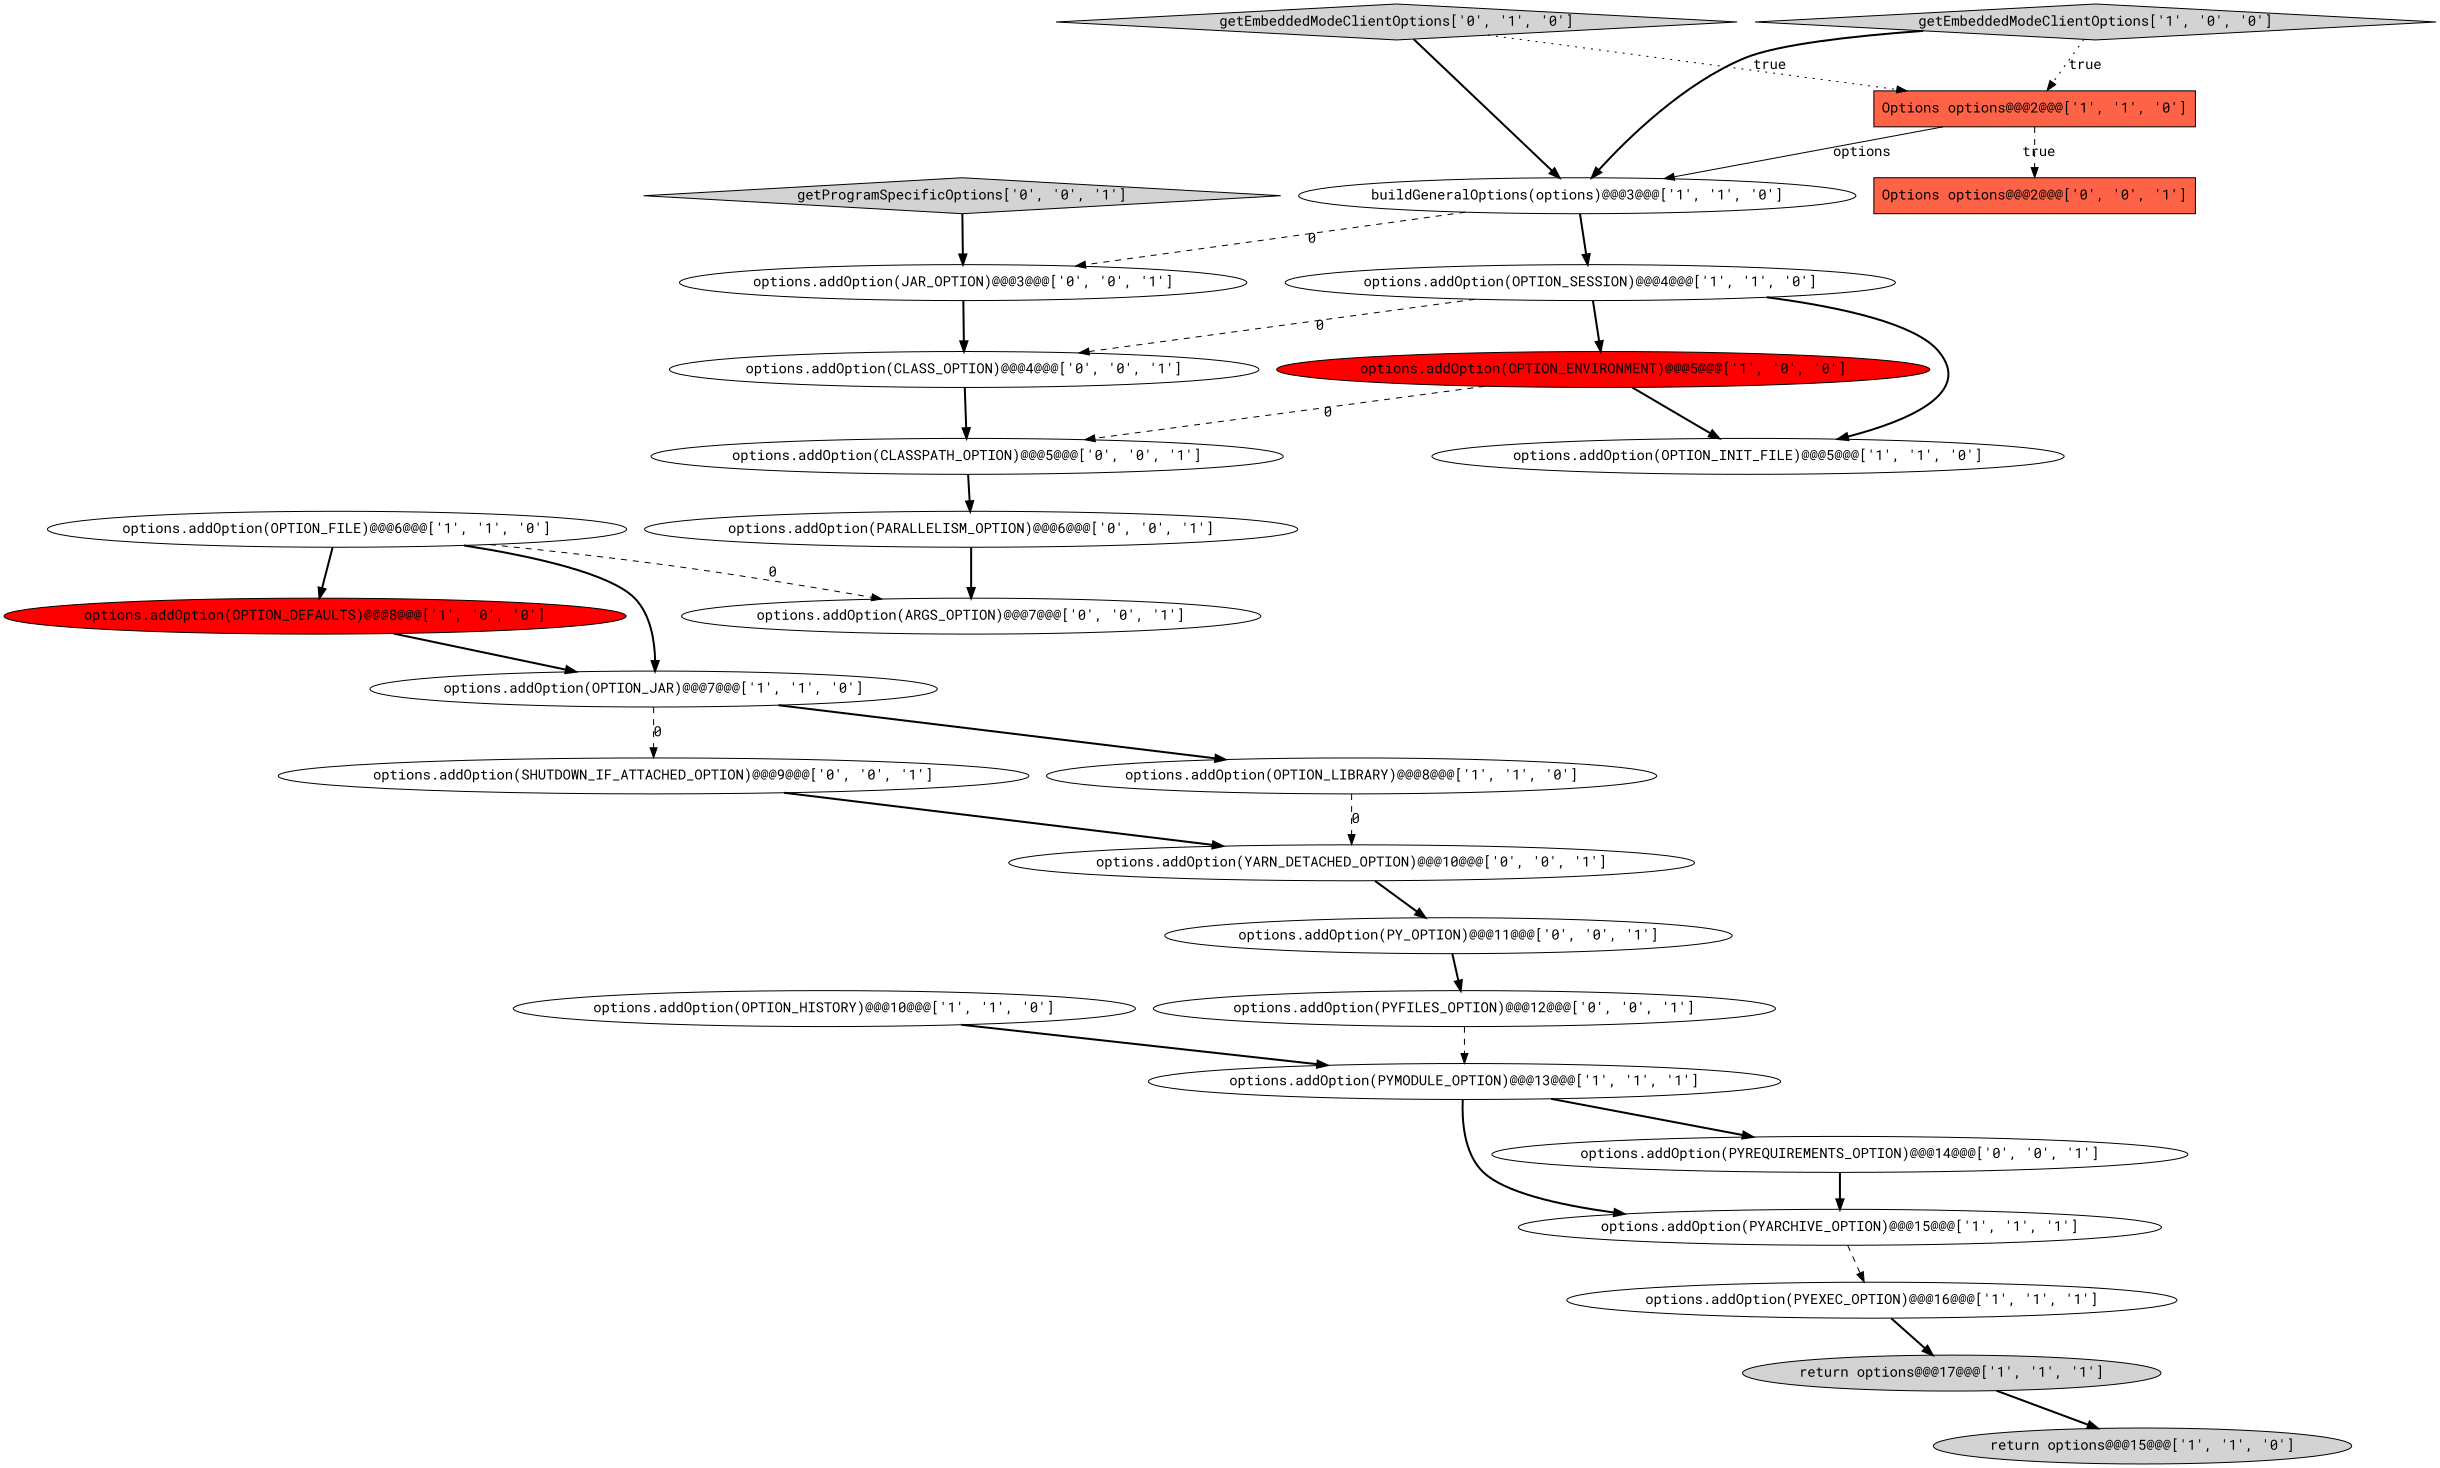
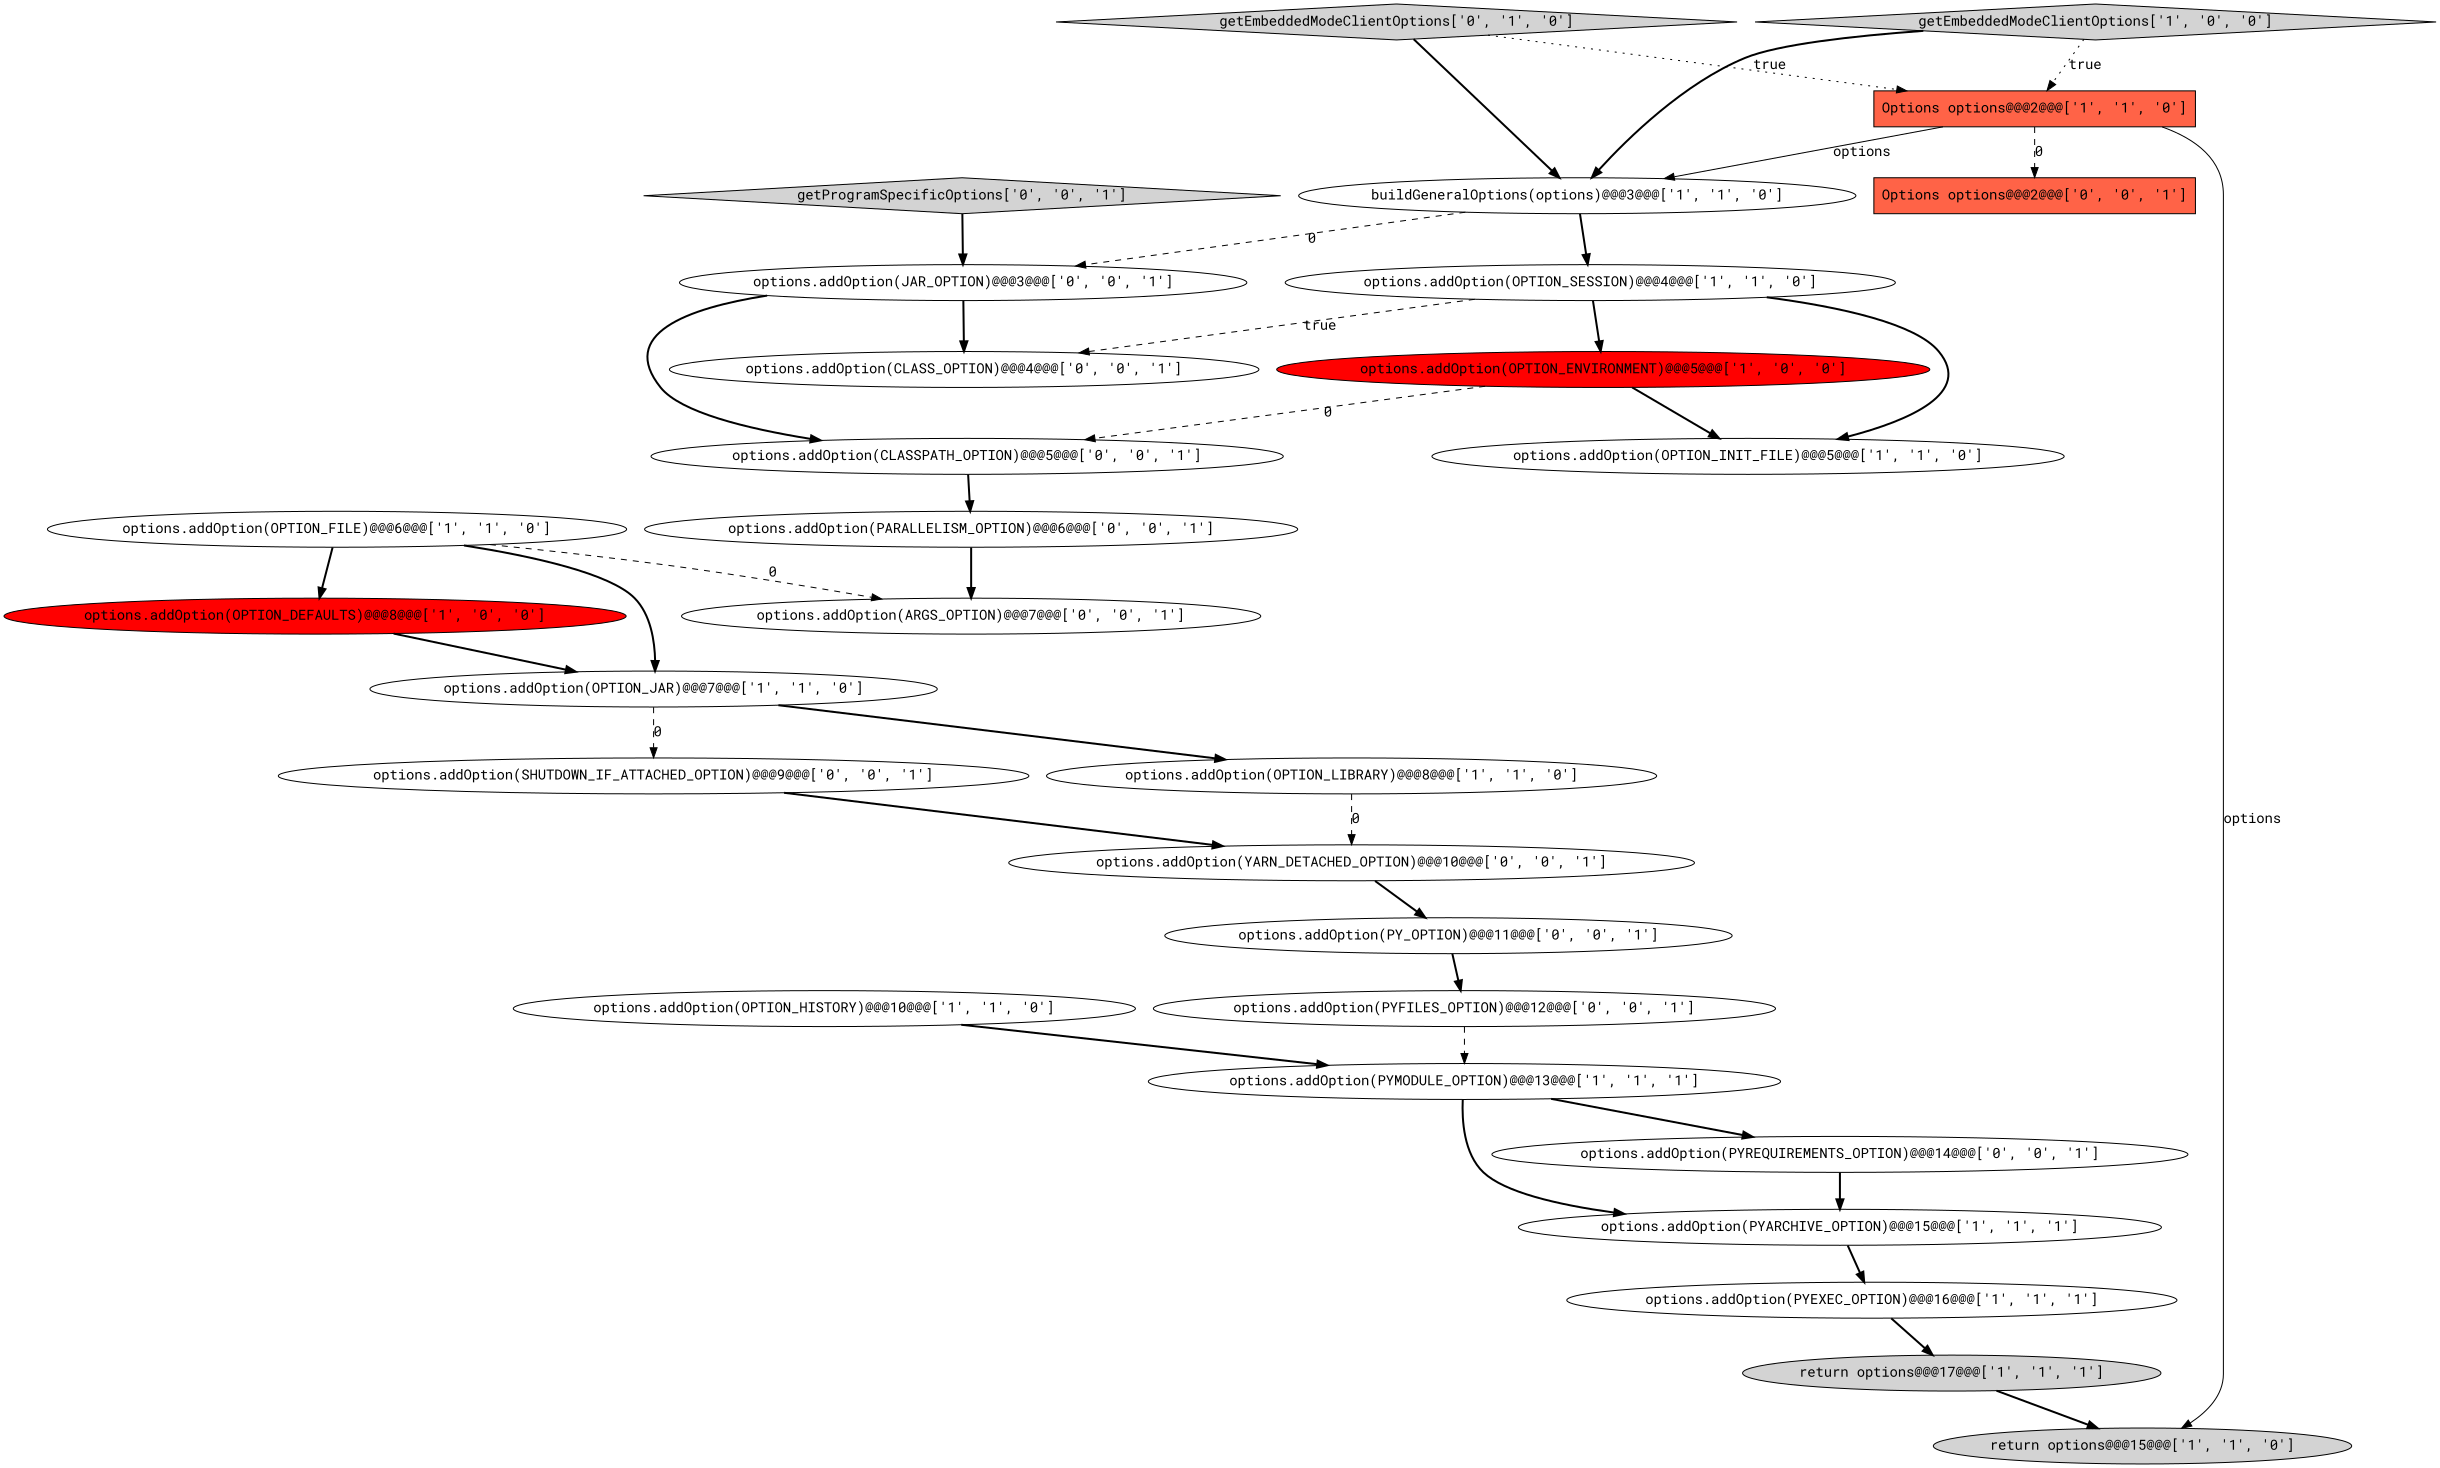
(2039, 152) -> (2039, 152)
(1320, 326) -> (1320, 326)
(965, 408) -> (657, 381)
none -> (2223, 766)
(1854, 1259) -> (1854, 1259)
